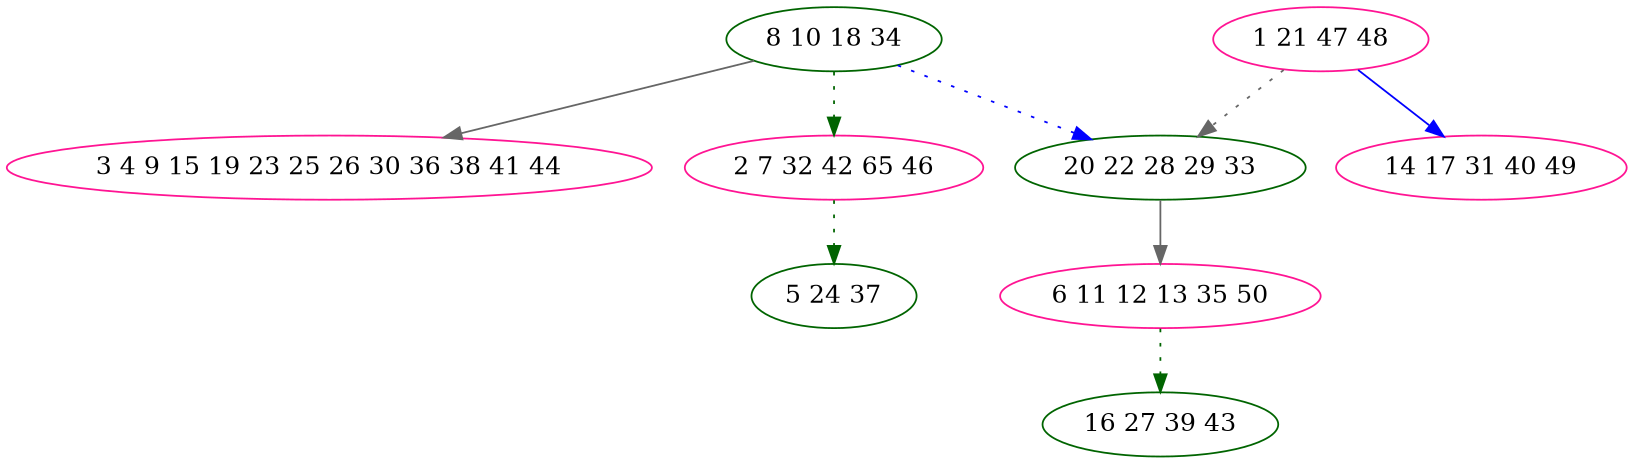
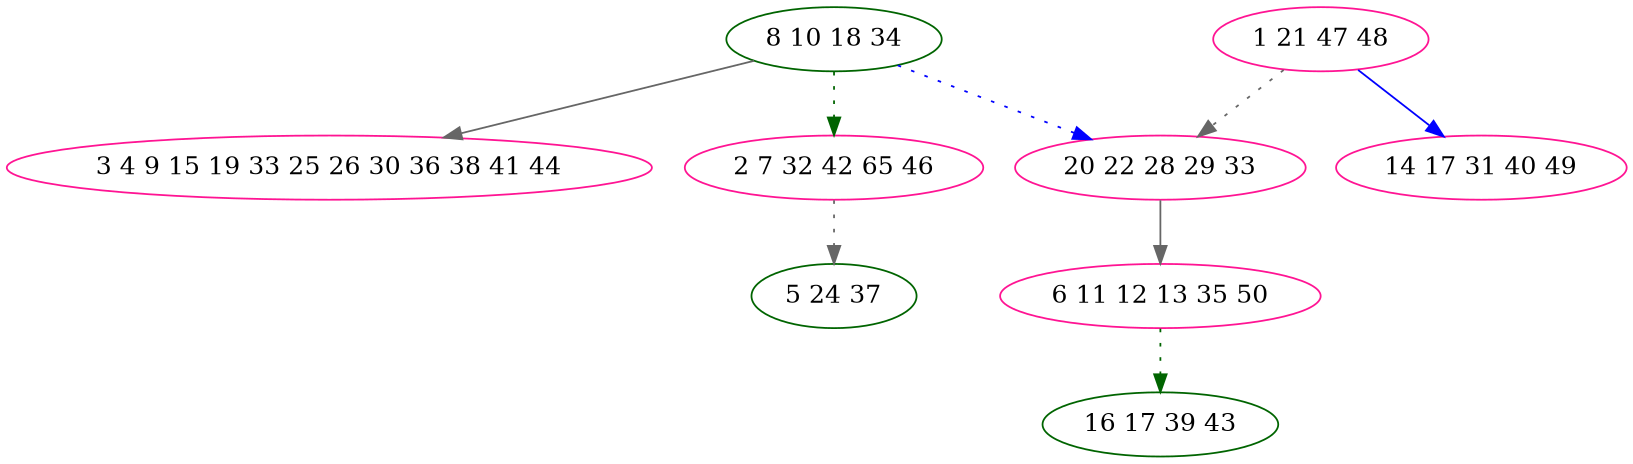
(329, 168) -> (329, 168)
(1160, 168) -> (1160, 168)
(834, 223) -> (834, 223)
(1160, 424) -> (1160, 424)
